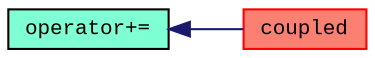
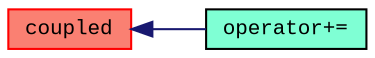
(217, 29) -> (179, 29)
